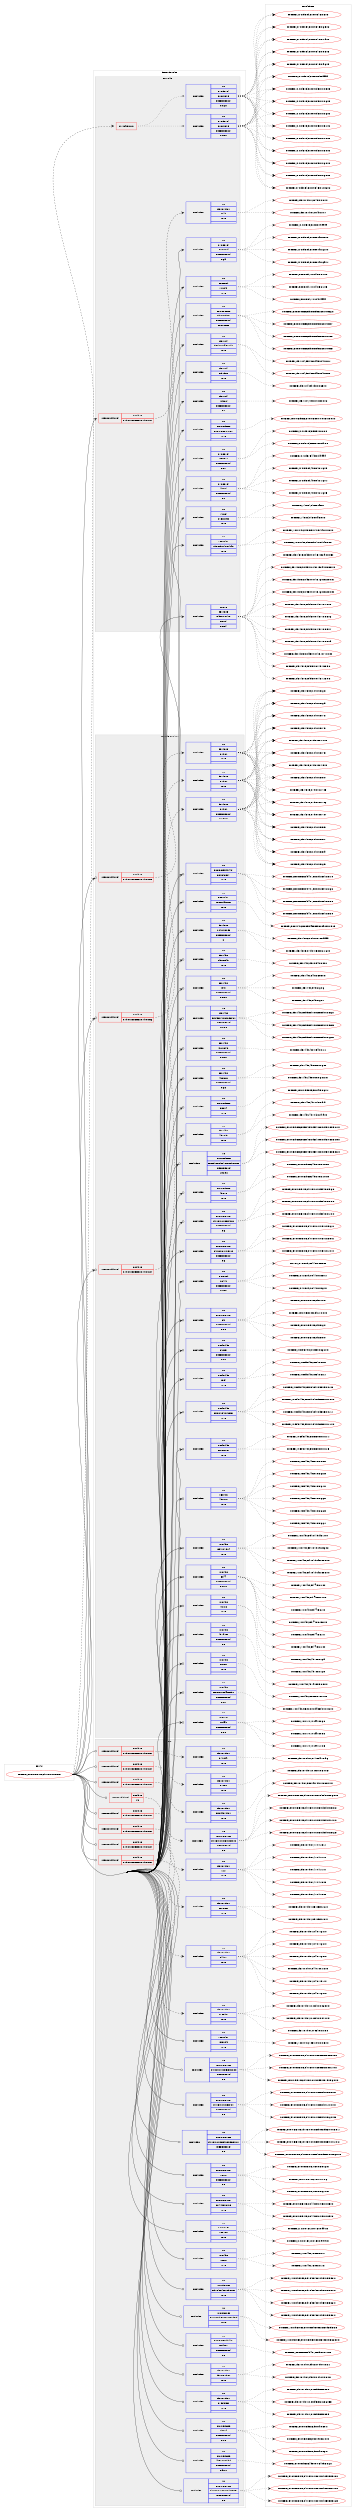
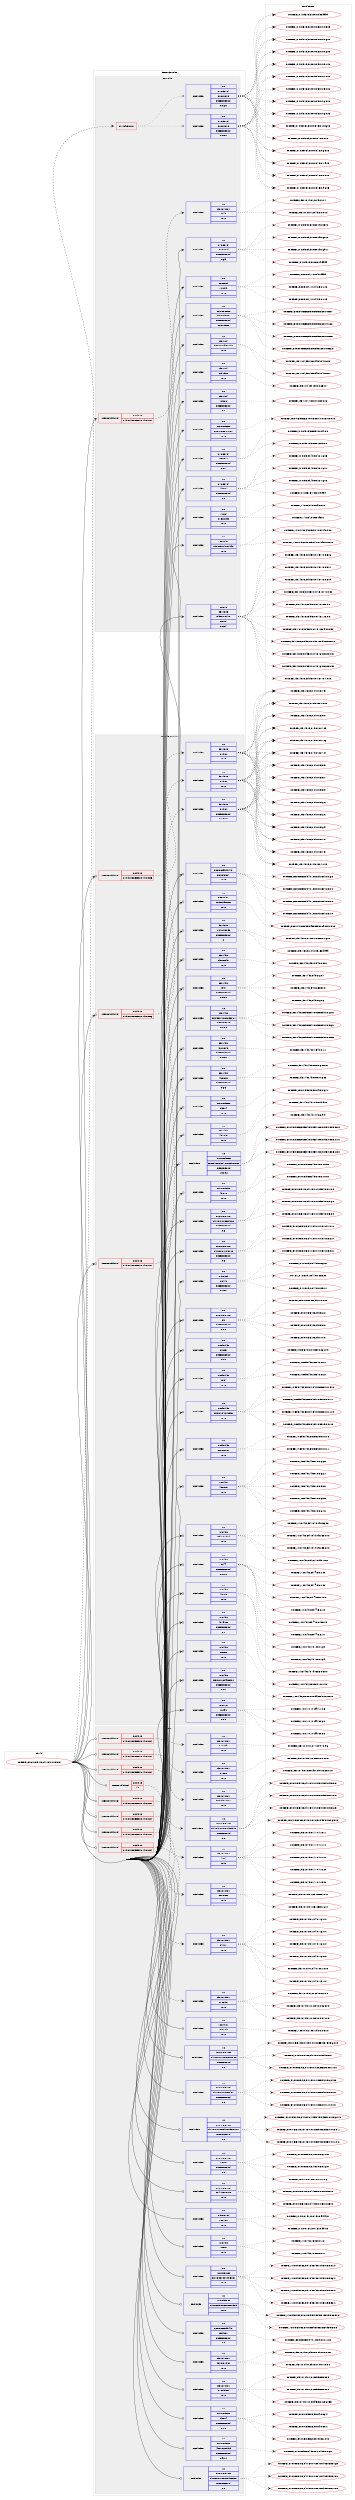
(308, 1511) -> none
(308, 2055) -> (308, 2055)
